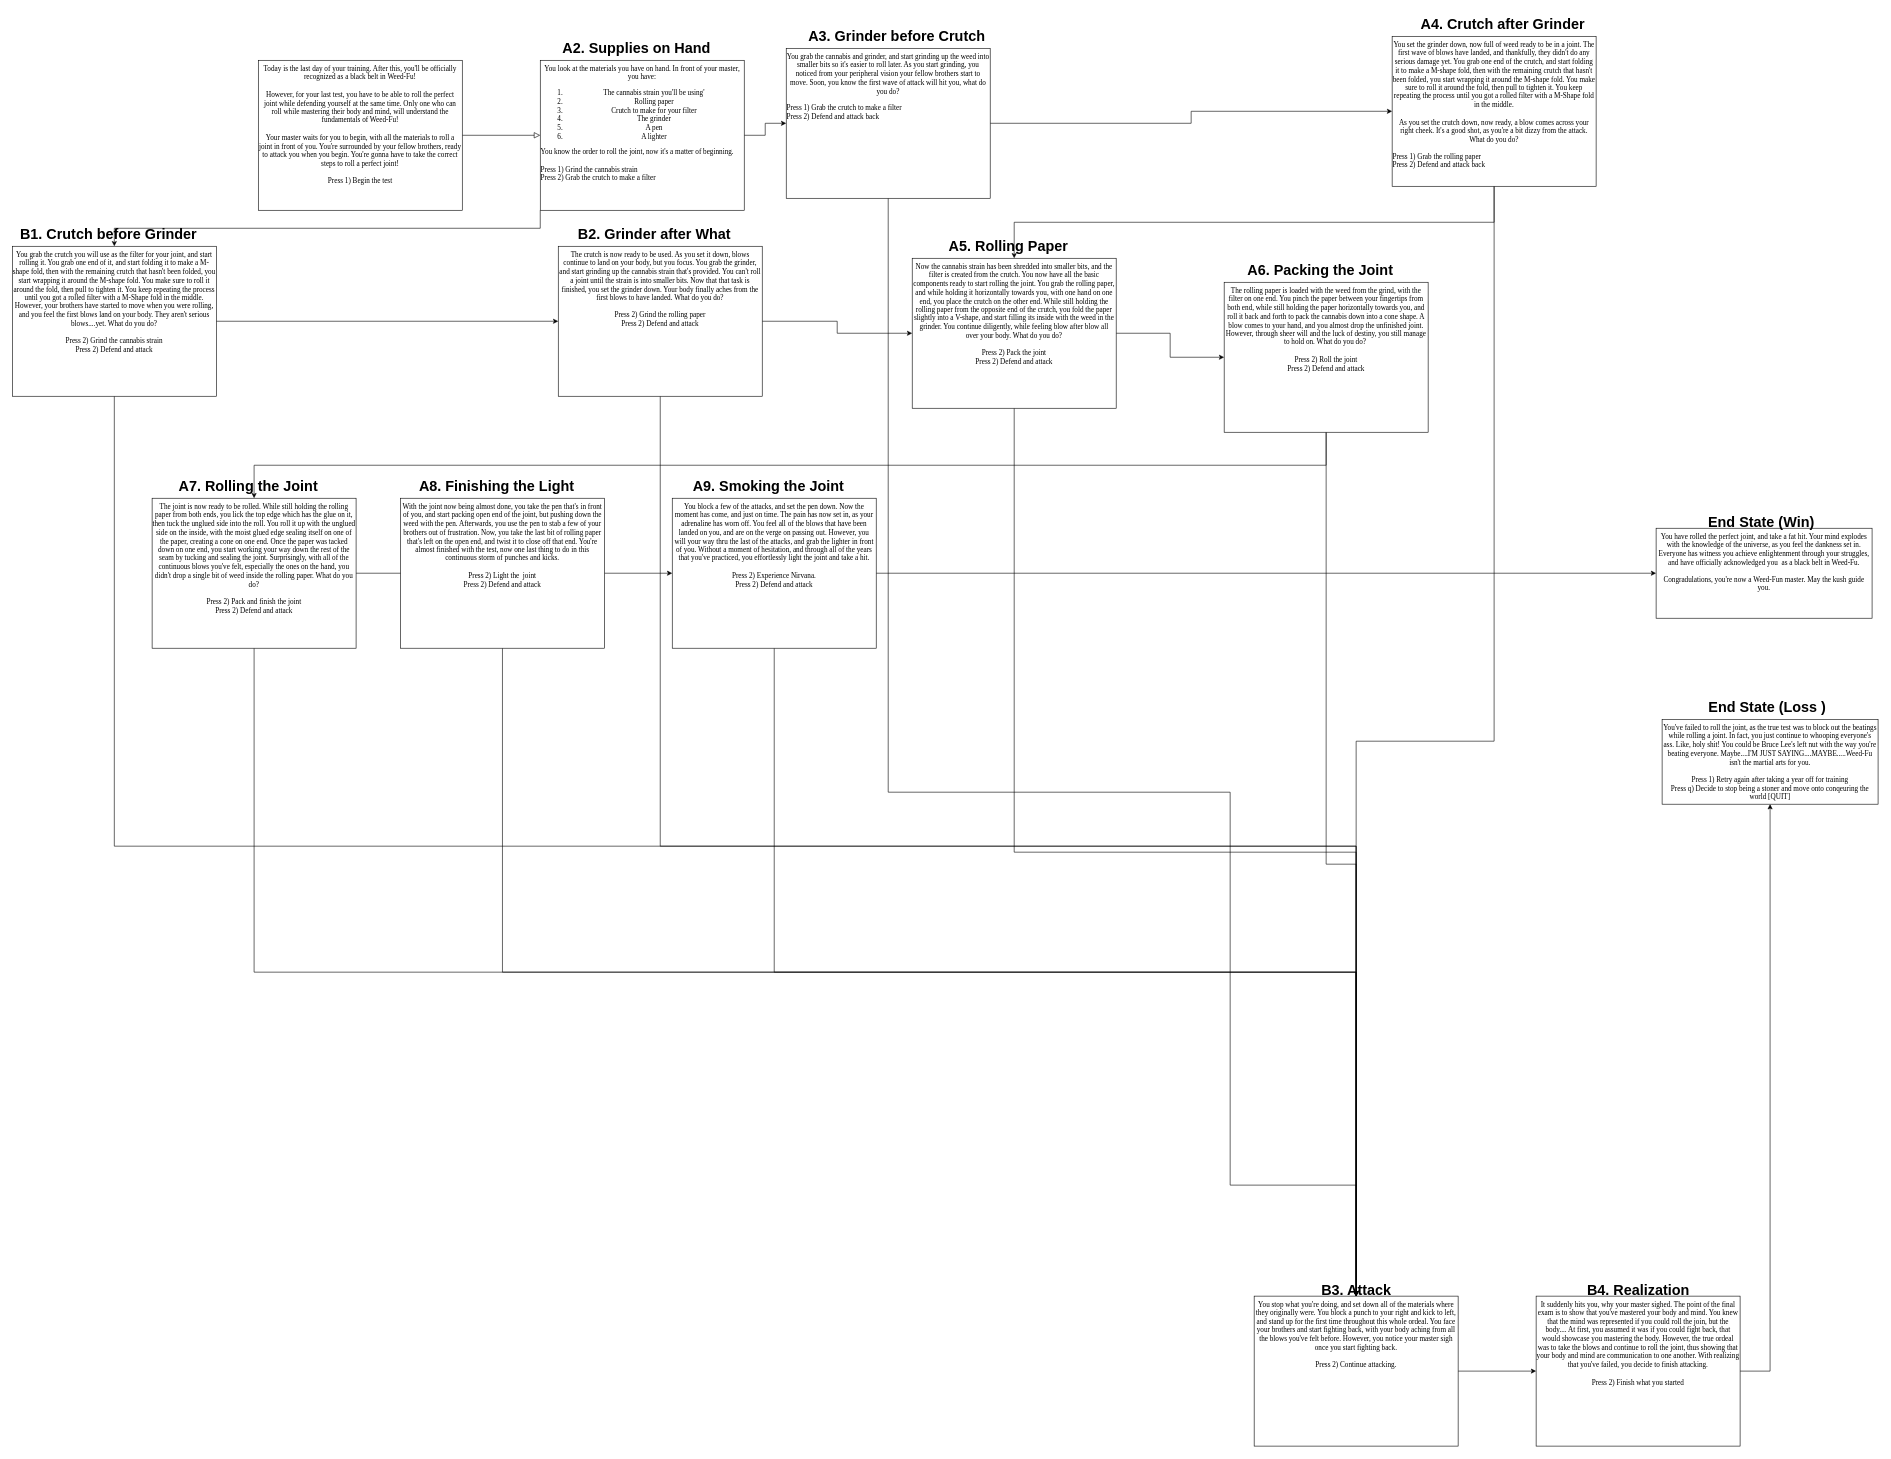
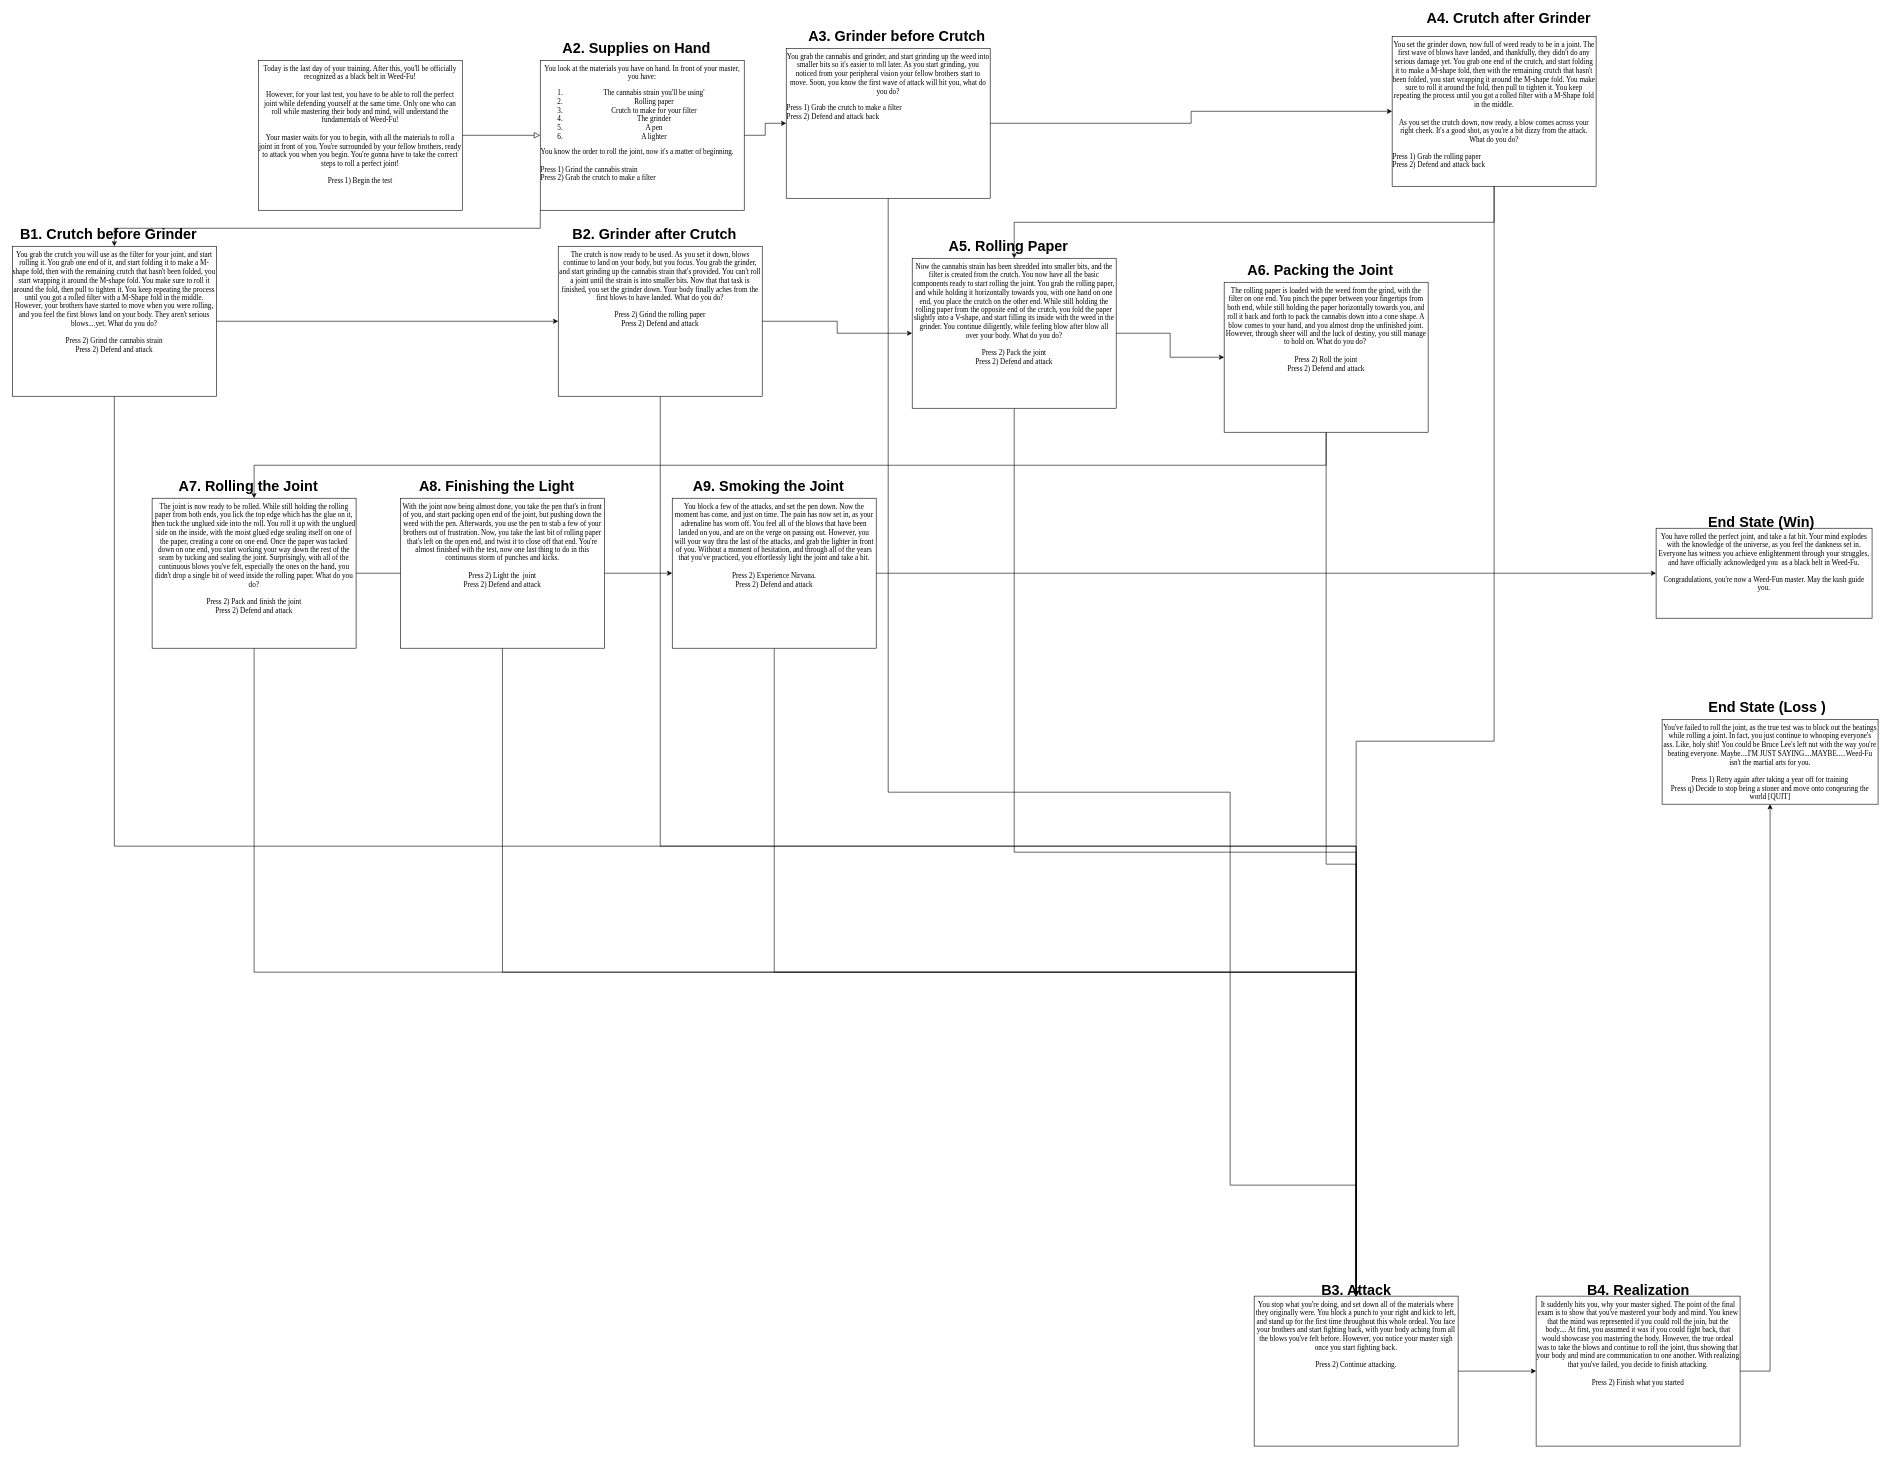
(1503, 24) -> (1509, 18)
(655, 234) -> (655, 234)
